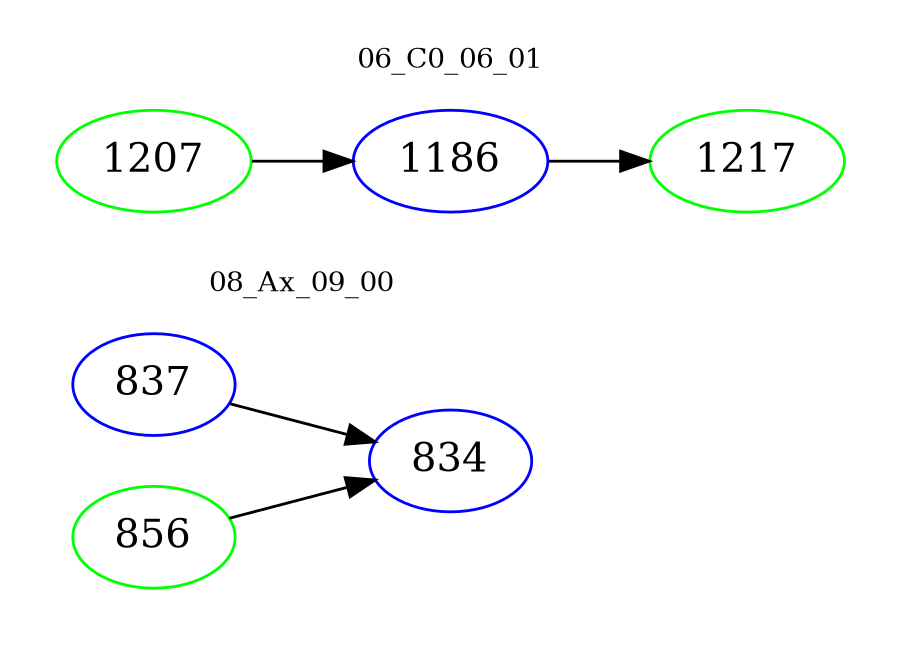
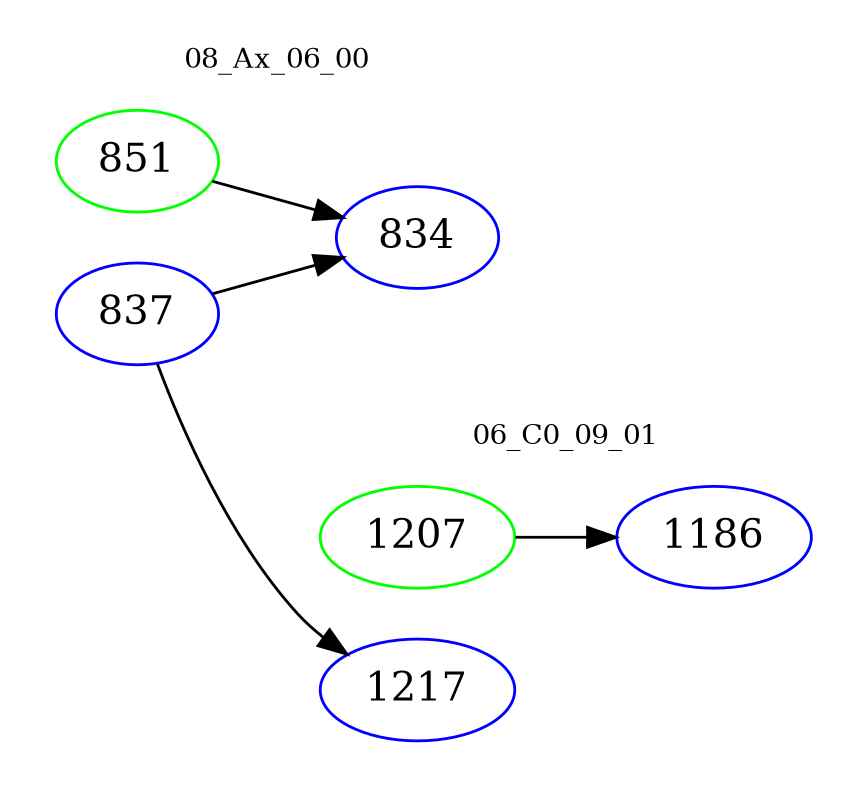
(451, 61) -> (566, 437)
(584, 161) -> (225, 511)
(747, 161) -> (417, 690)
(302, 284) -> (277, 61)
(154, 537) -> (137, 161)
